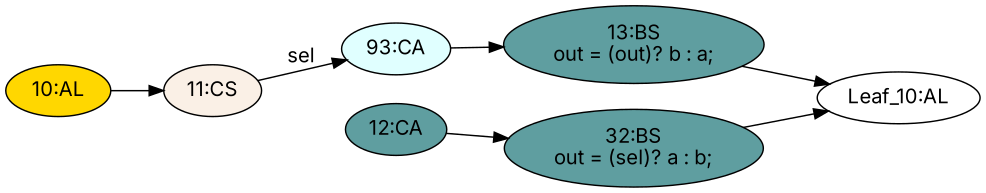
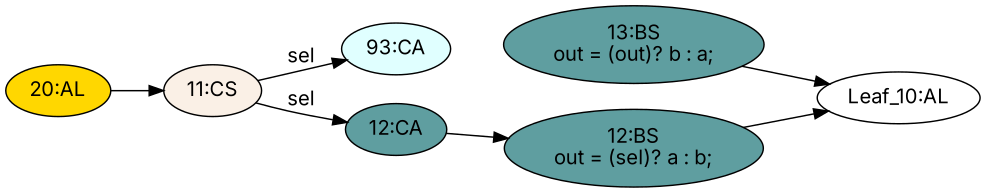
(470, 48) -> none
(58, 91) -> (58, 91)
none -> (294, 112)
(634, 148) -> (634, 148)
